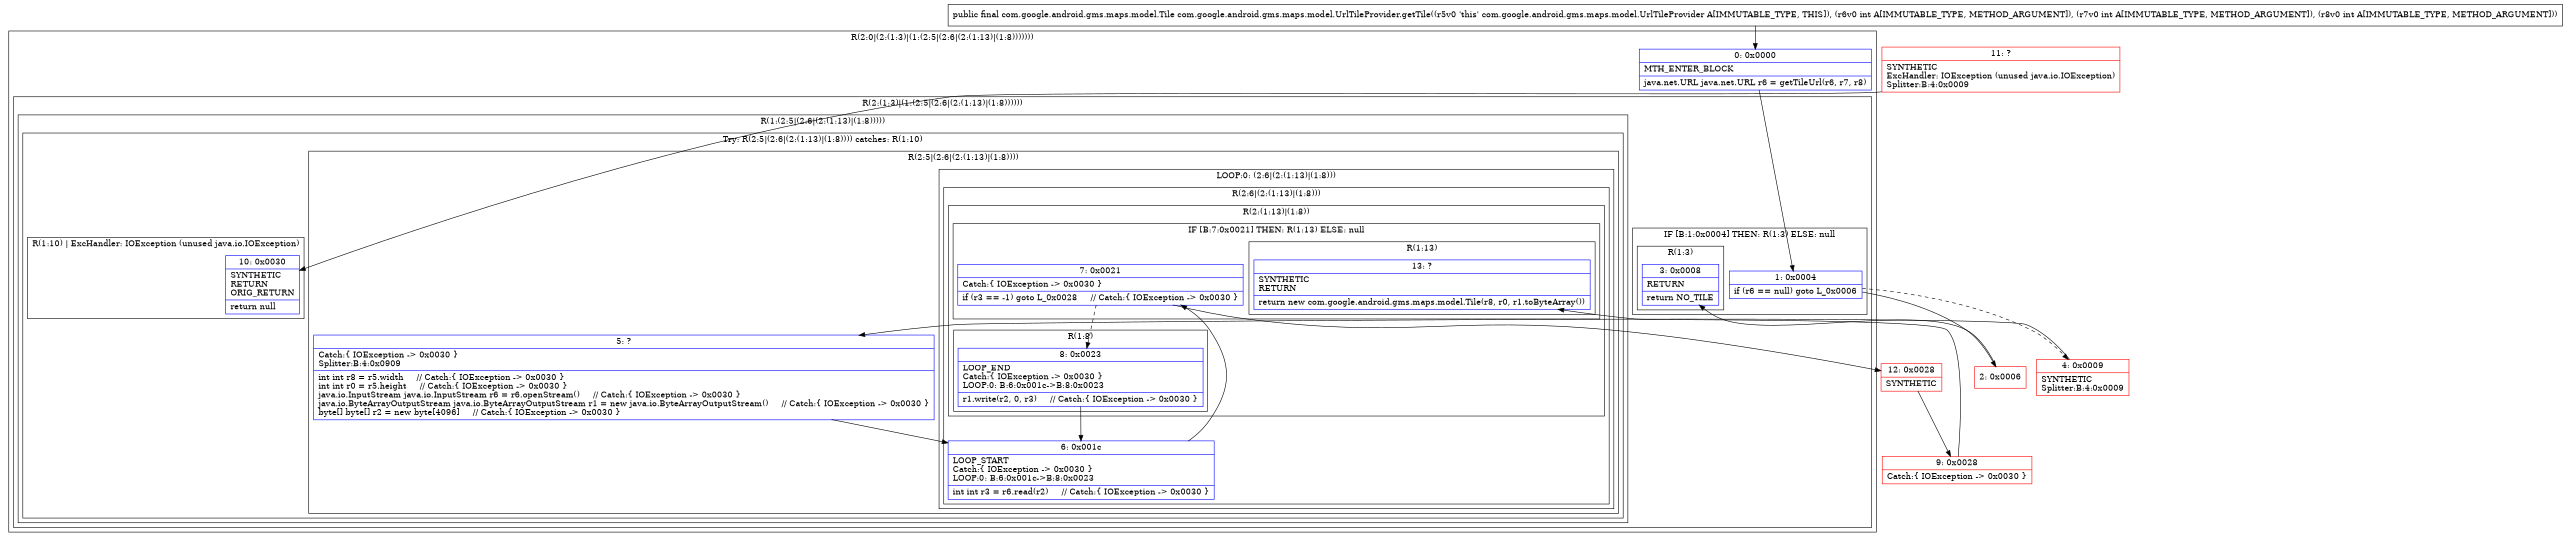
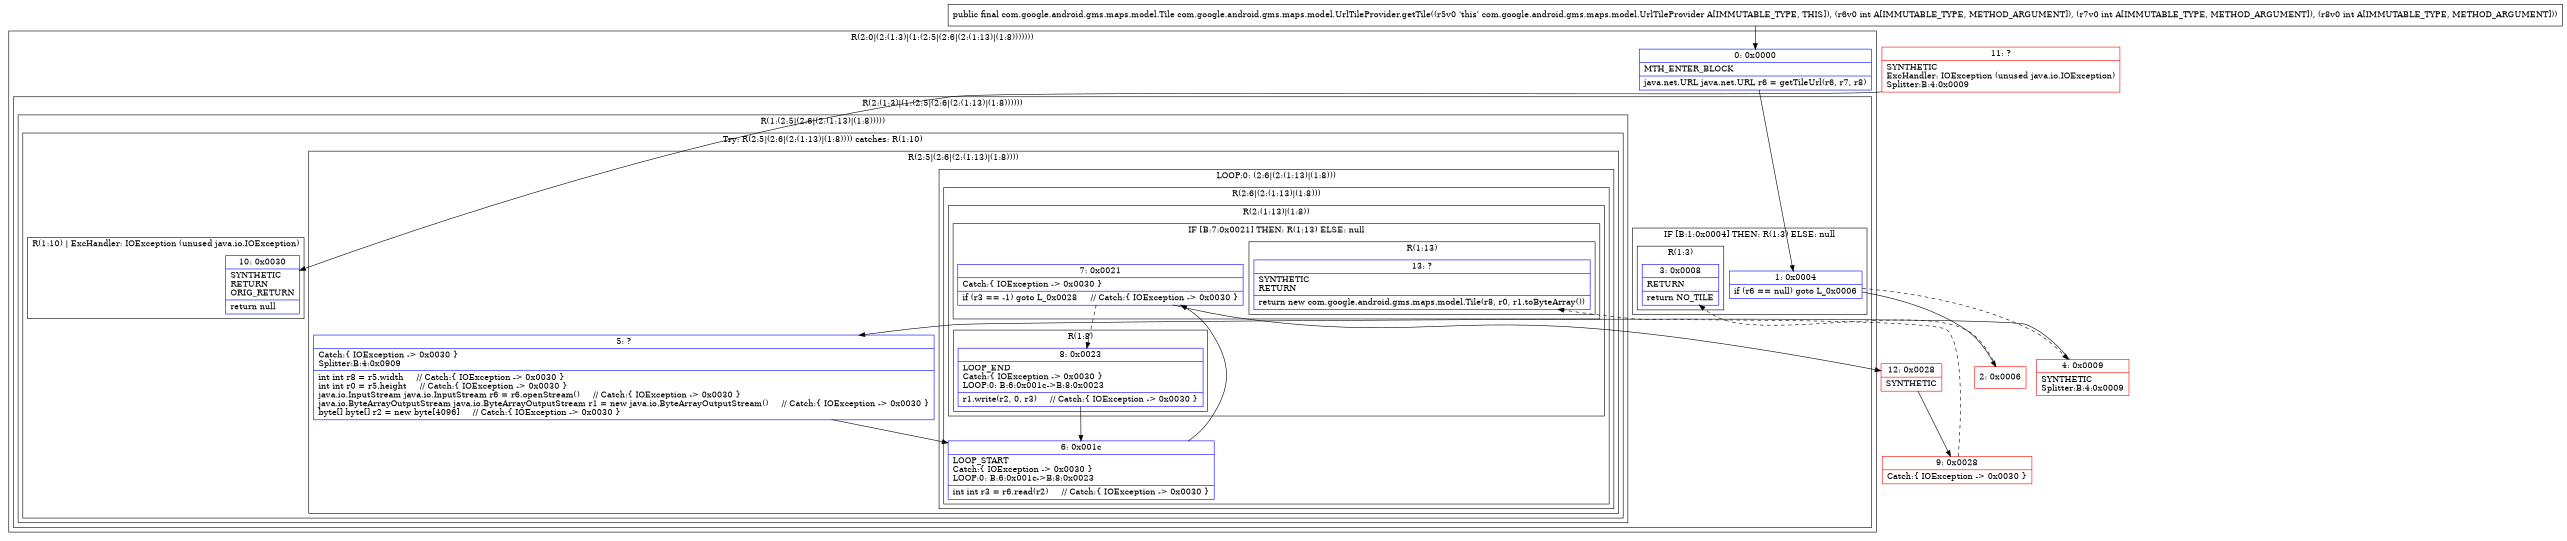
(1803, 324) -> (1803, 324)
(1910, 325) -> (1910, 325)
